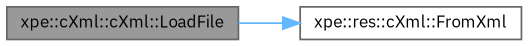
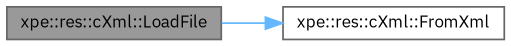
(123, 23) -> (114, 23)
